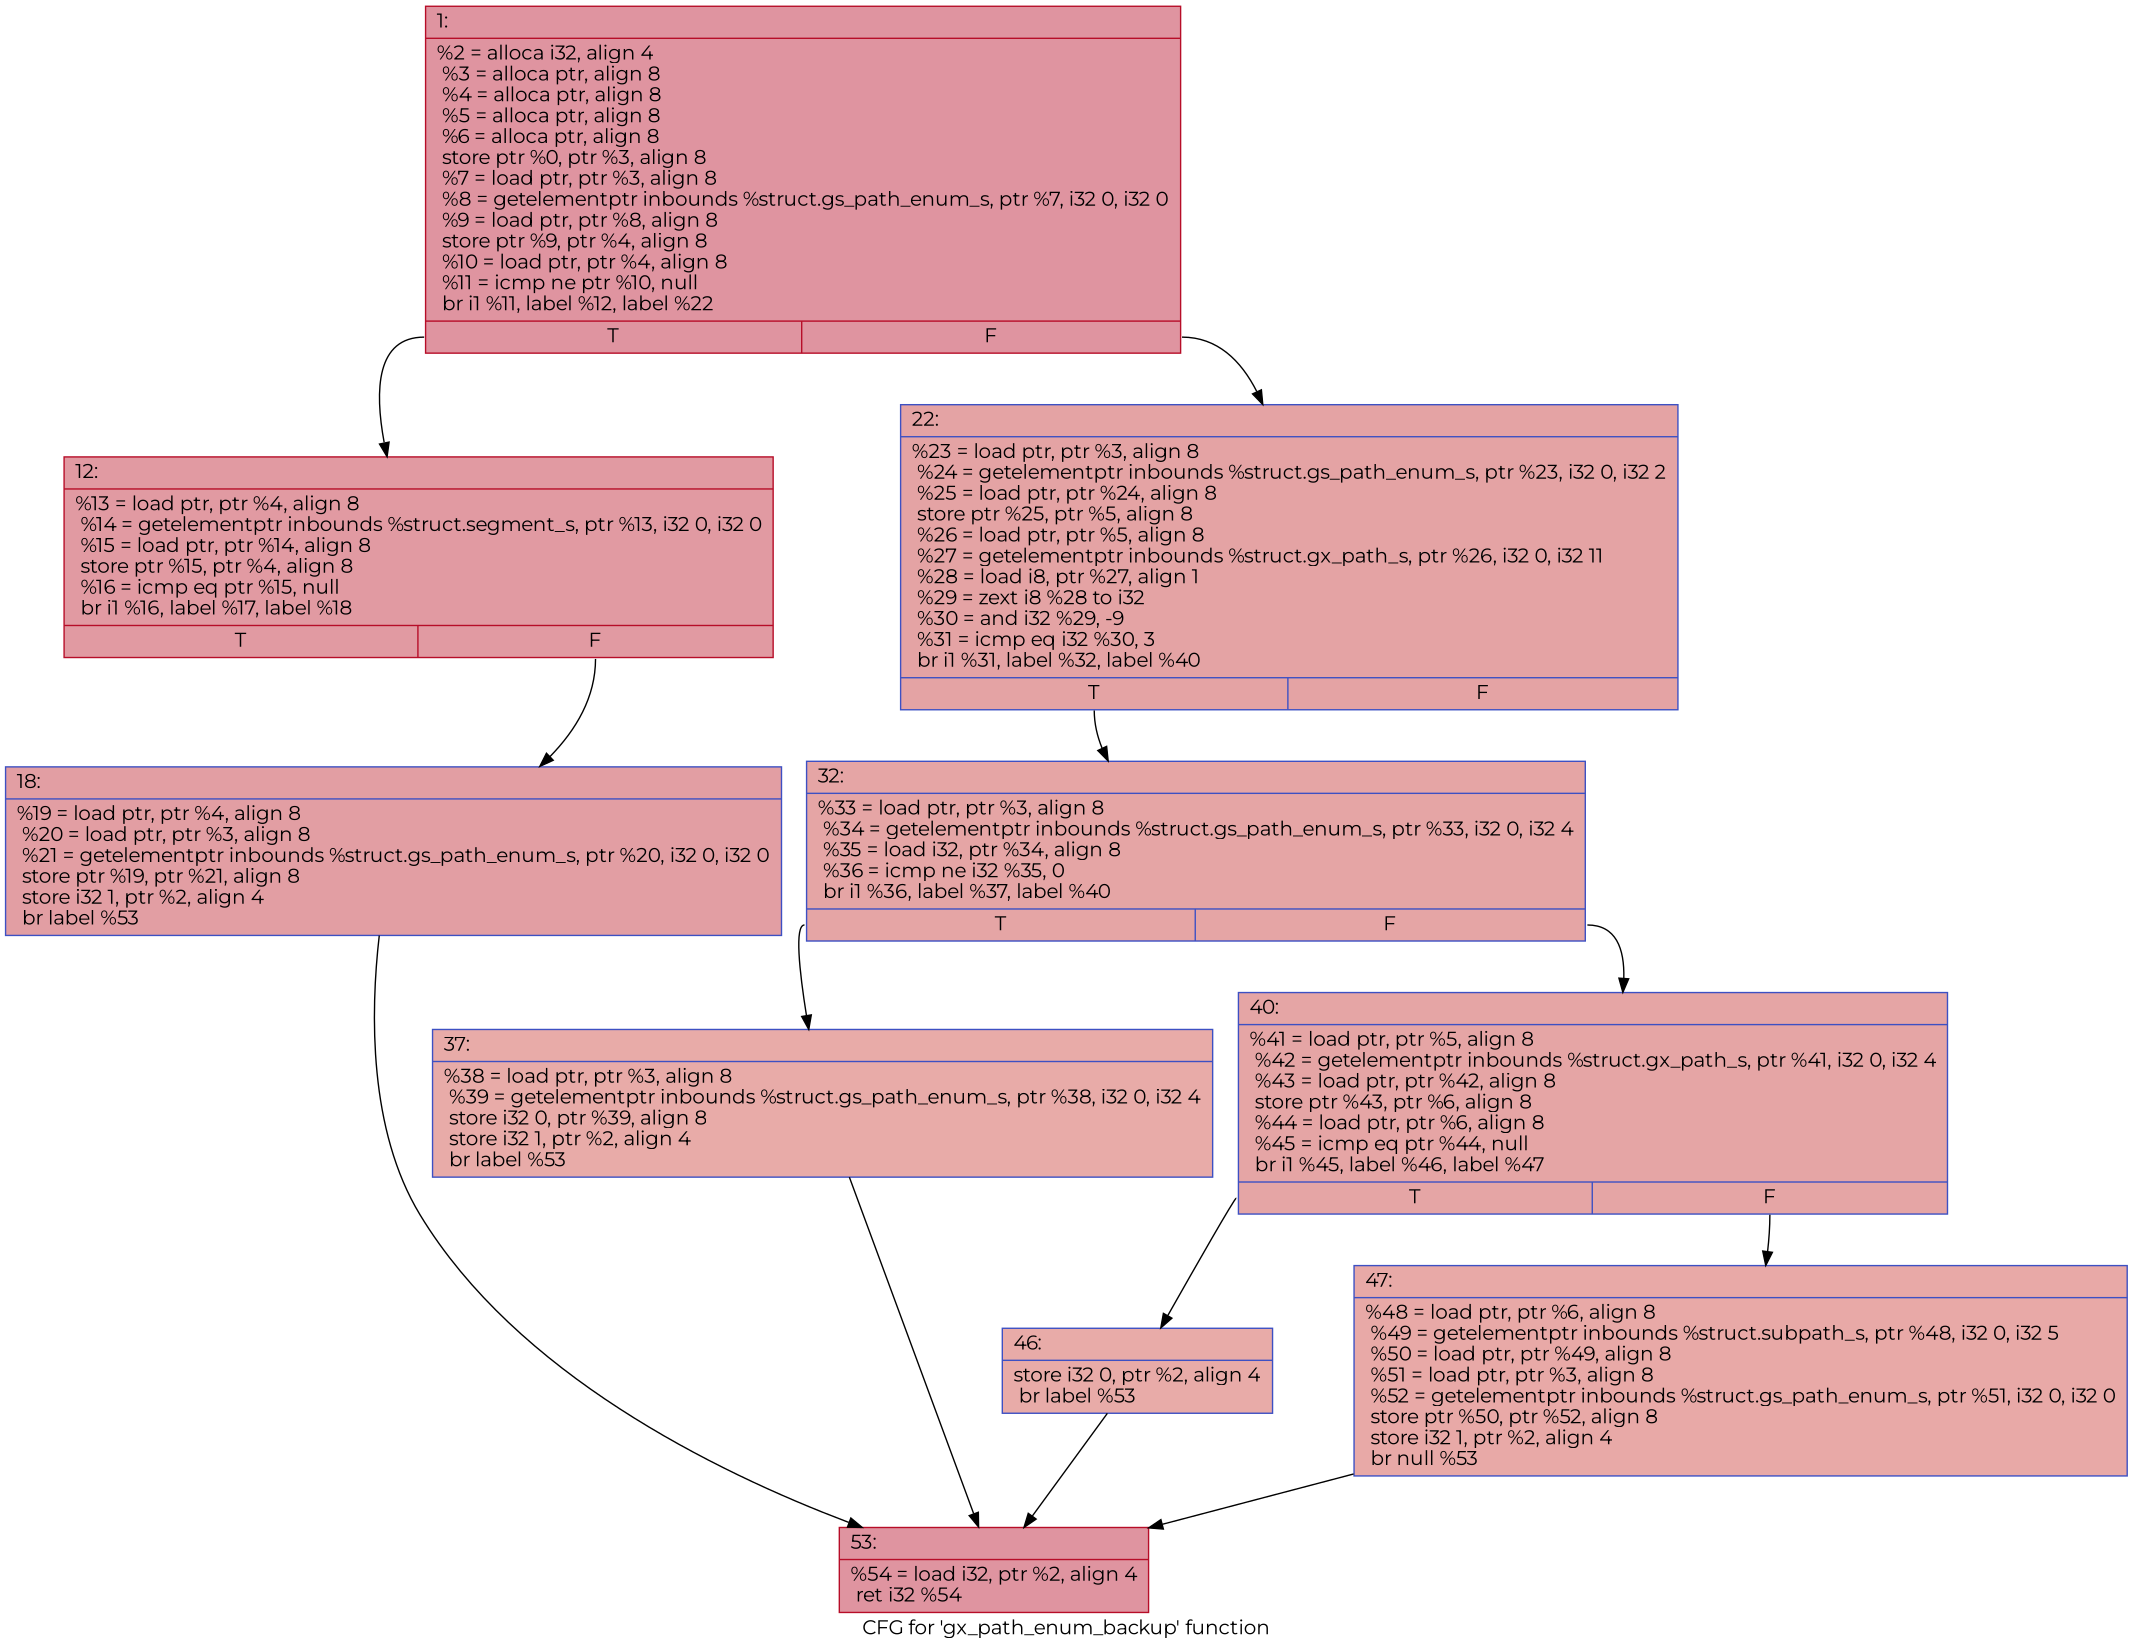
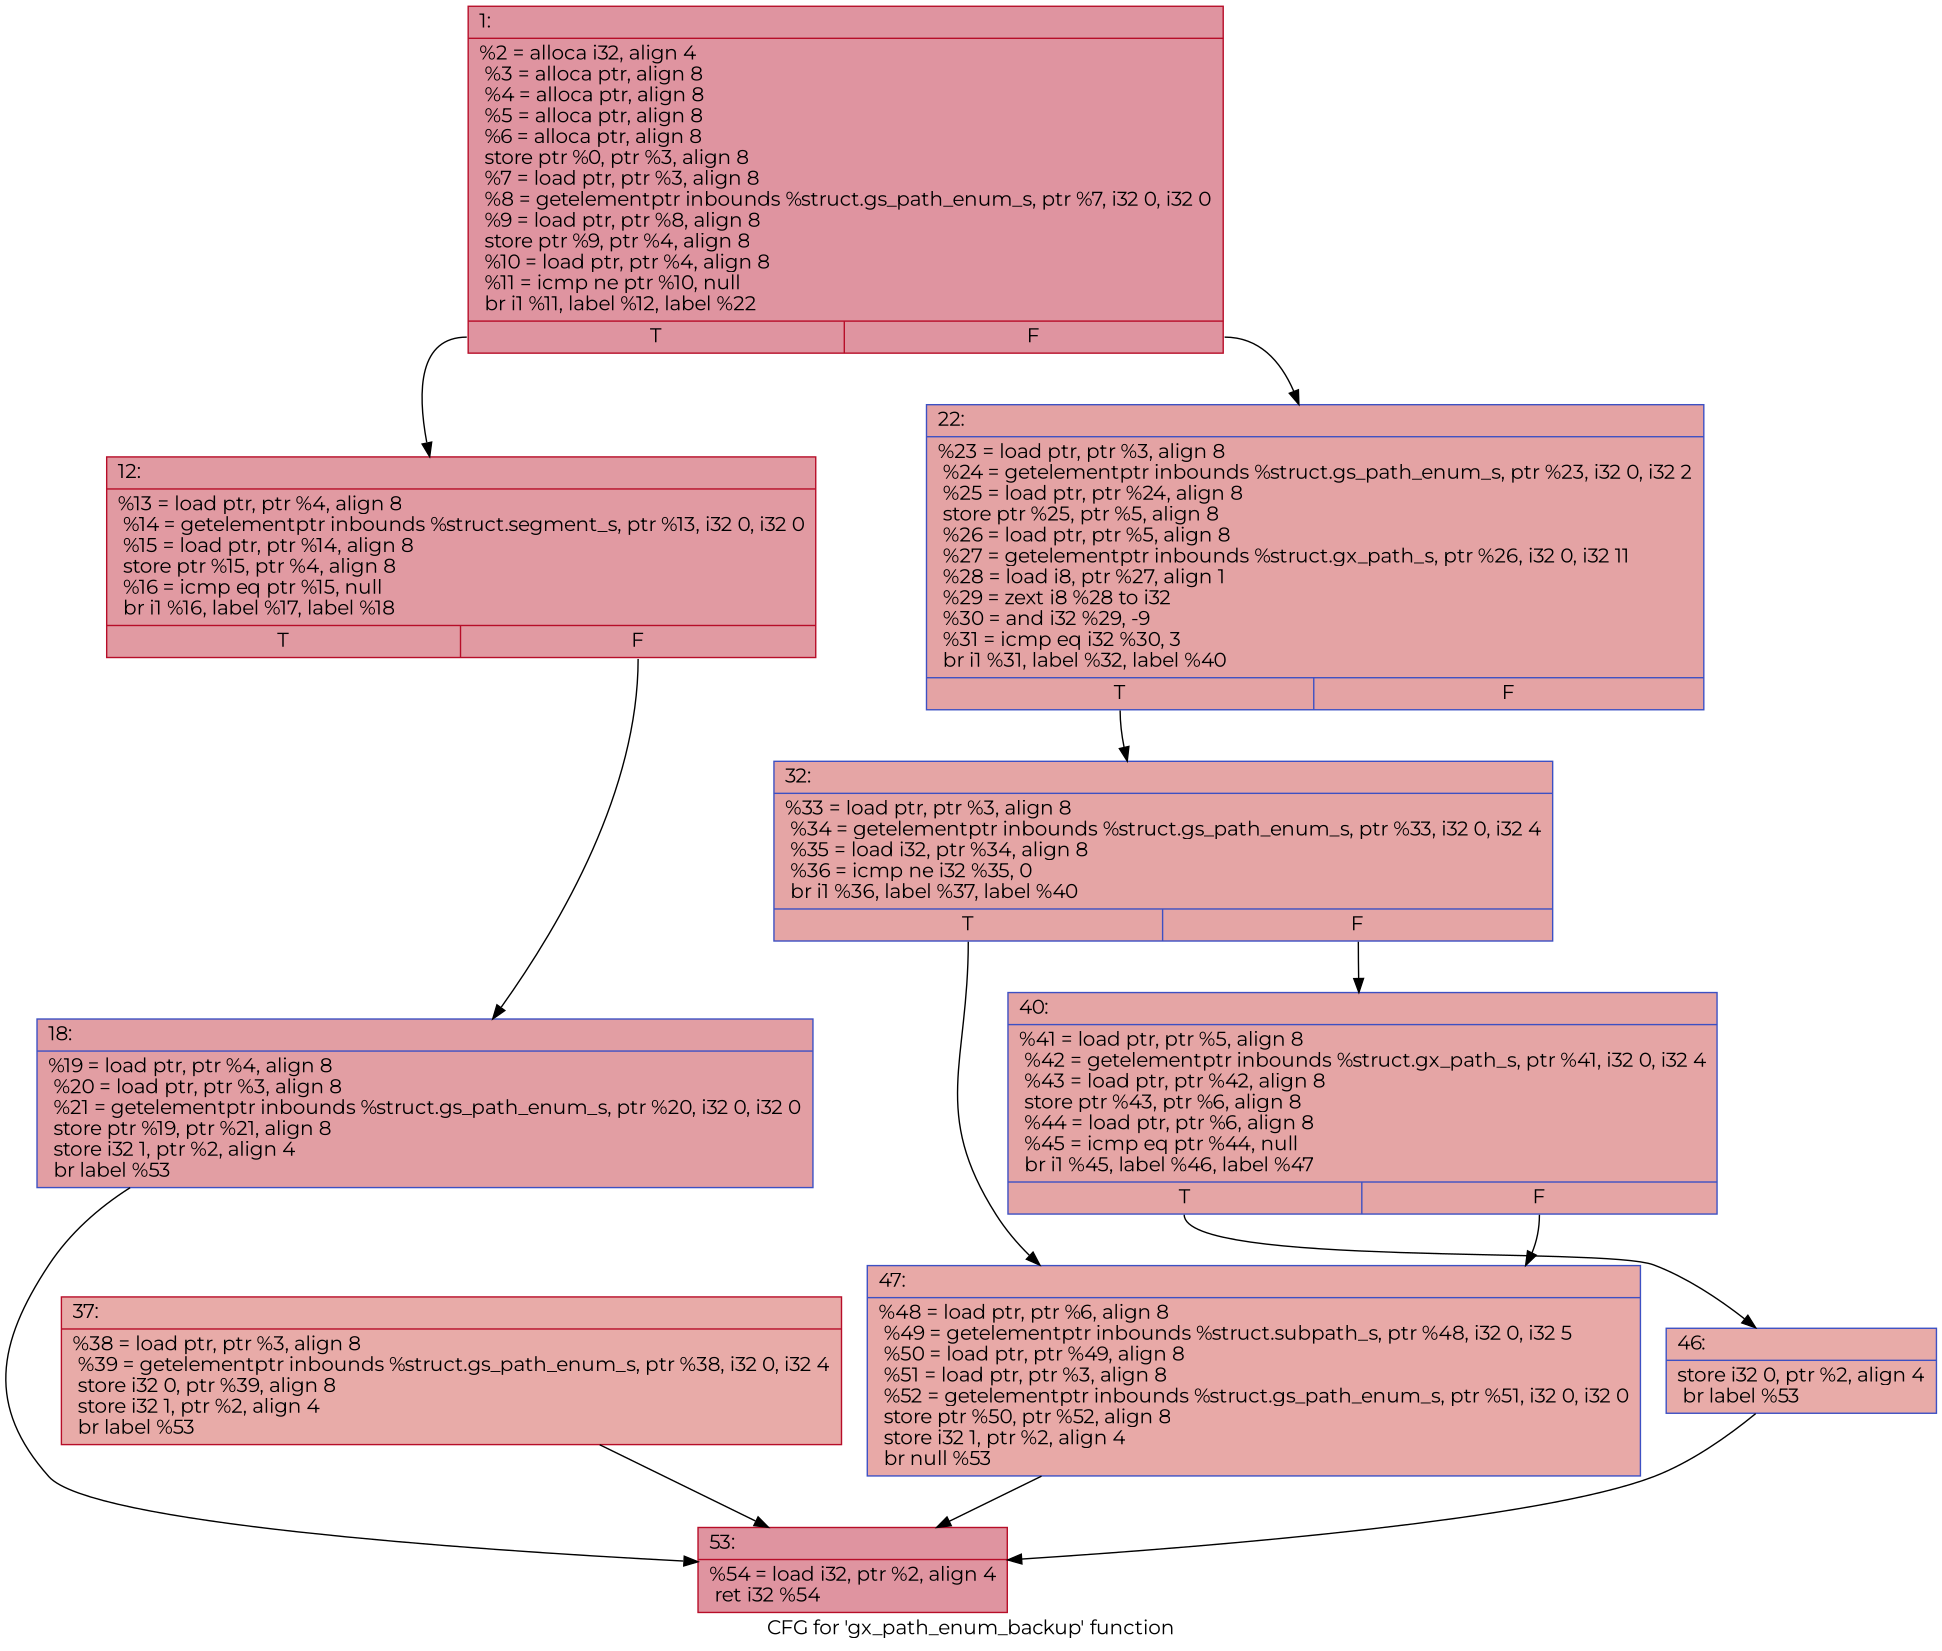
(800, 969) -> (958, 1108)
(823, 1103) -> (451, 1371)
